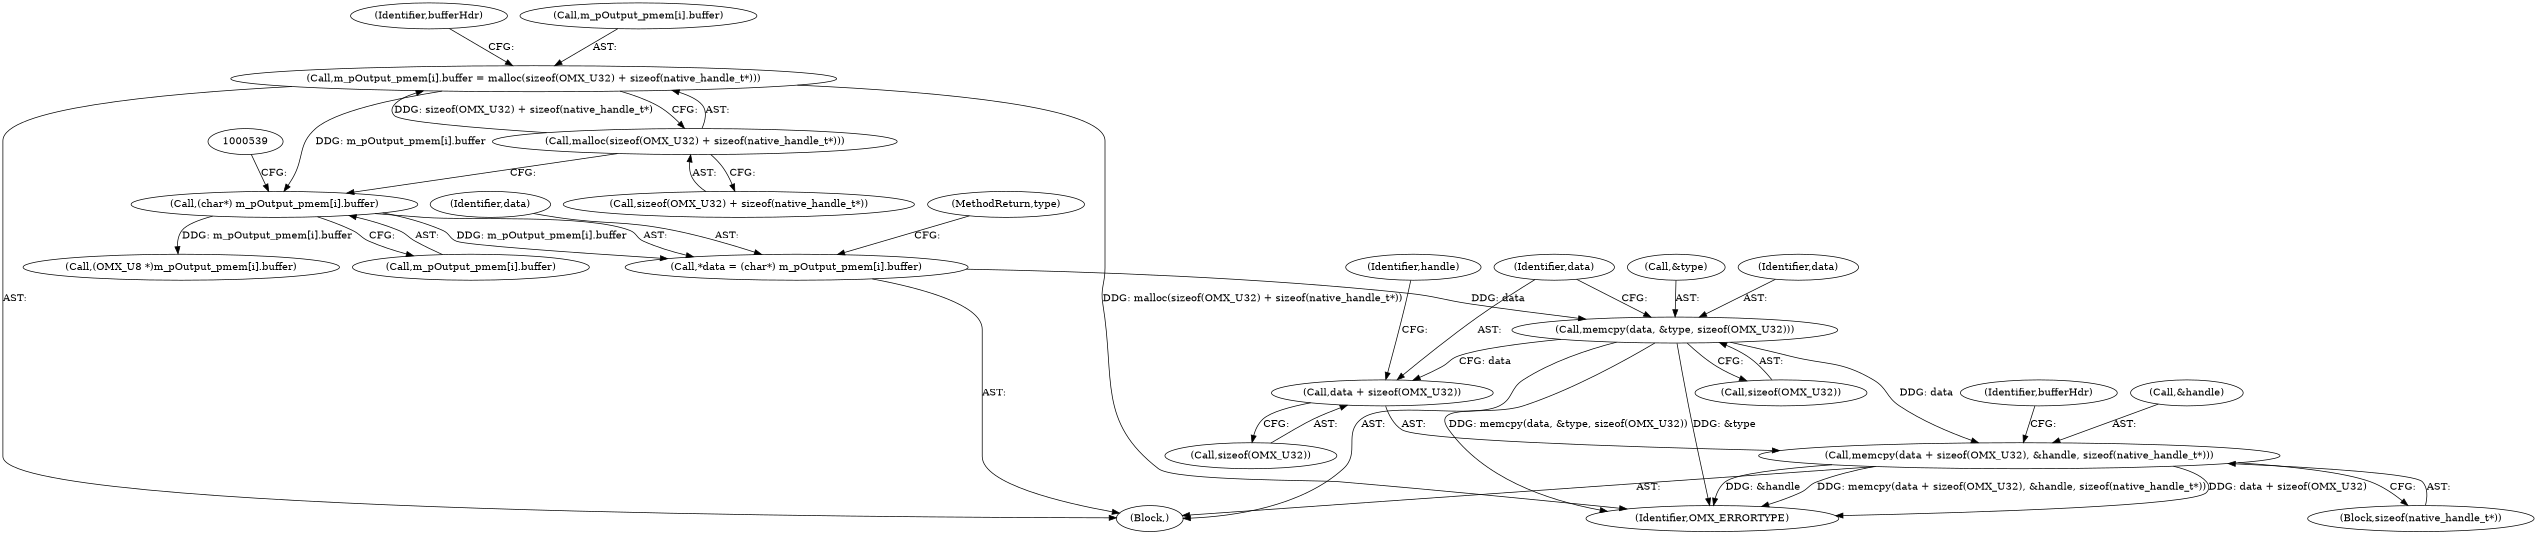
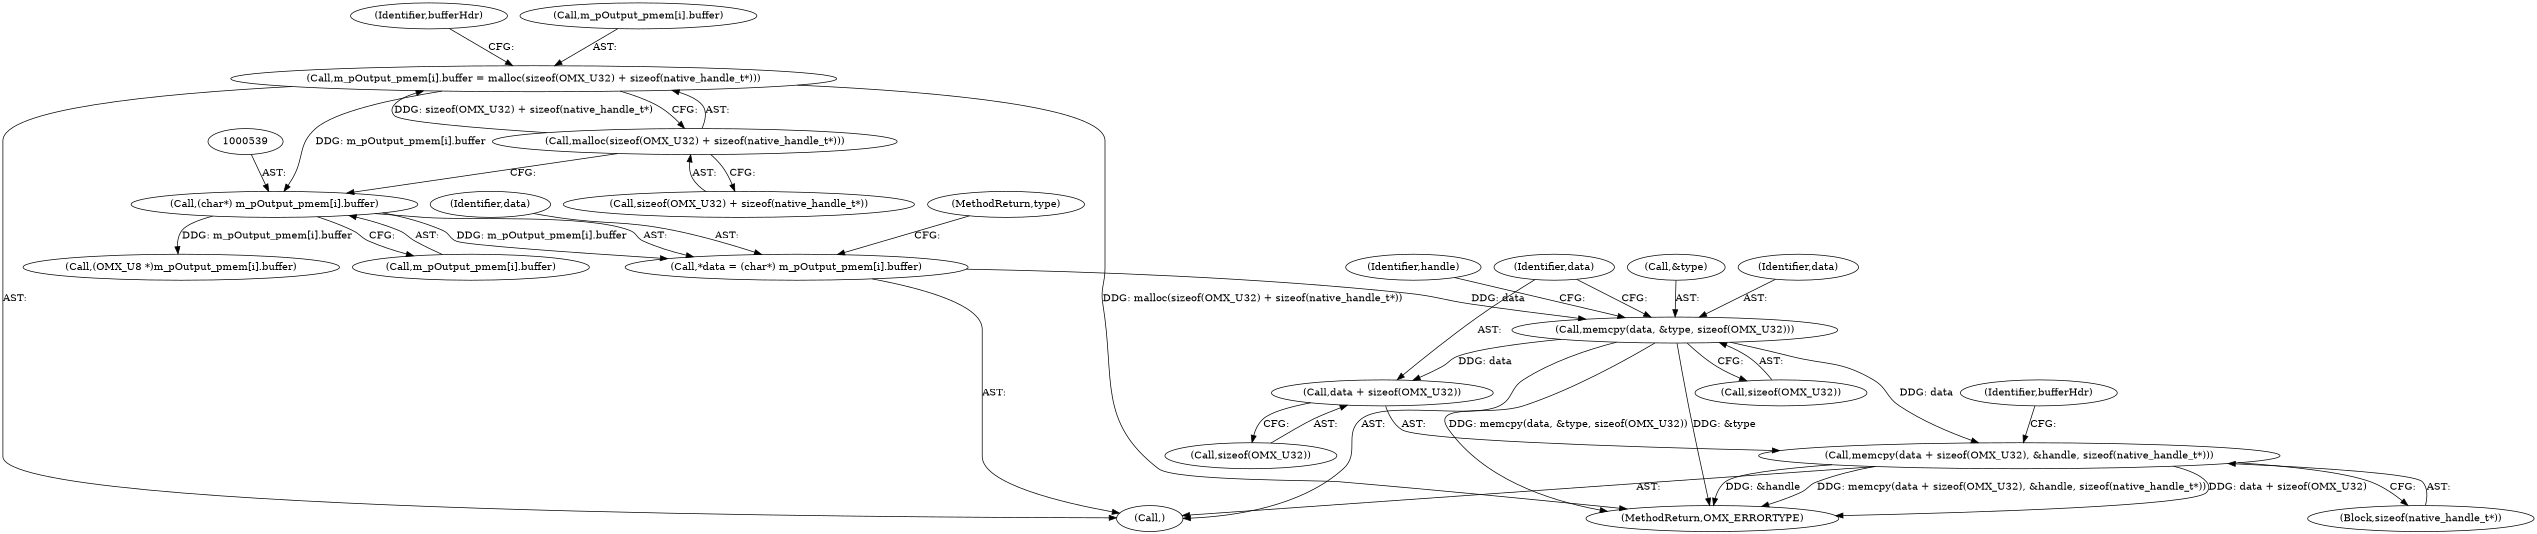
(276, 173) -> (276, 173)
(1400, 327) -> (1536, 297)
(1485, 361) -> (1485, 361)
(2187, 393) -> none
(1150, 519) -> (1150, 519)
(1712, 519) -> (1712, 519)
